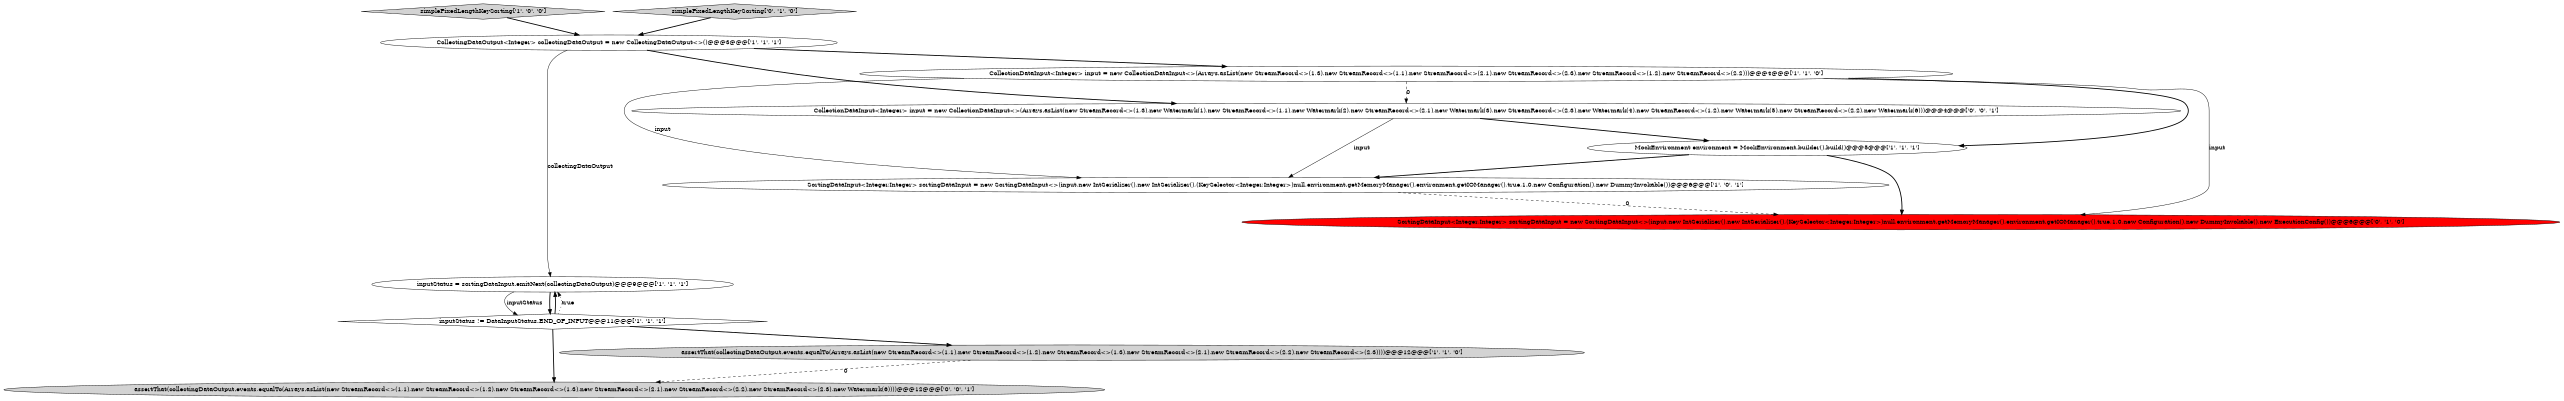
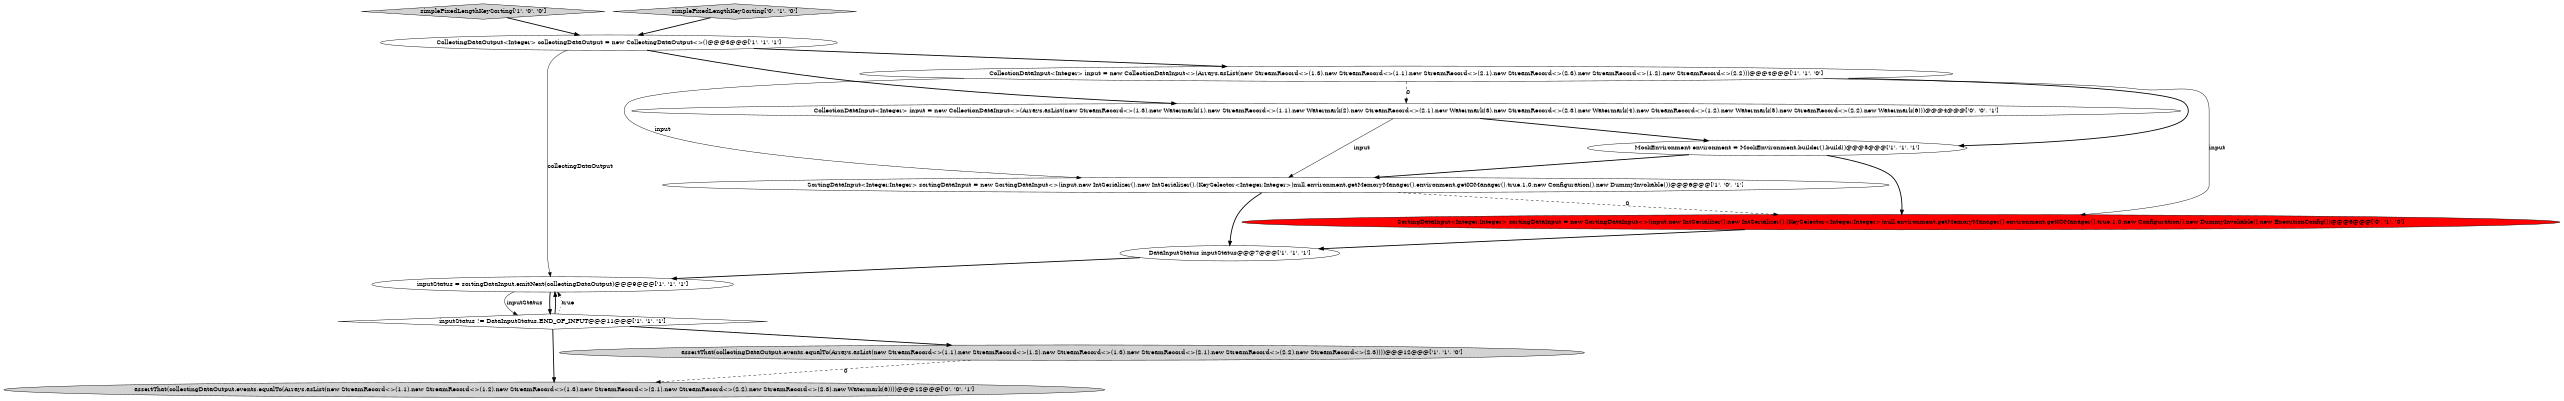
none -> (1230, 253)
